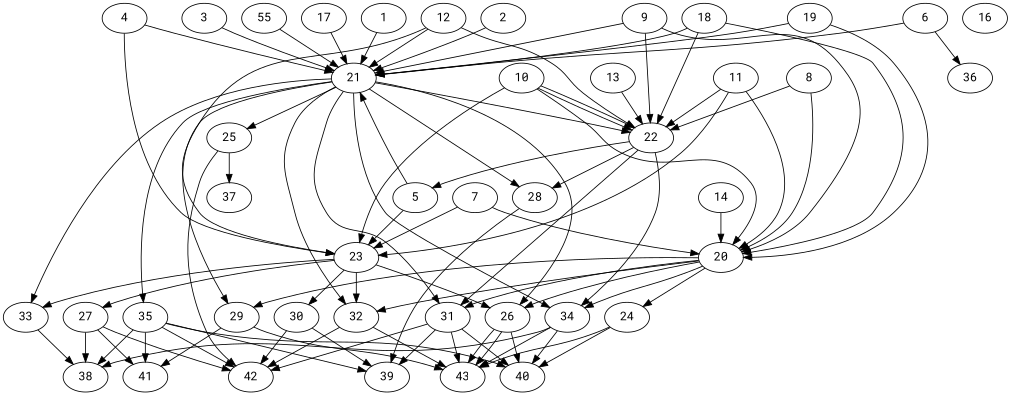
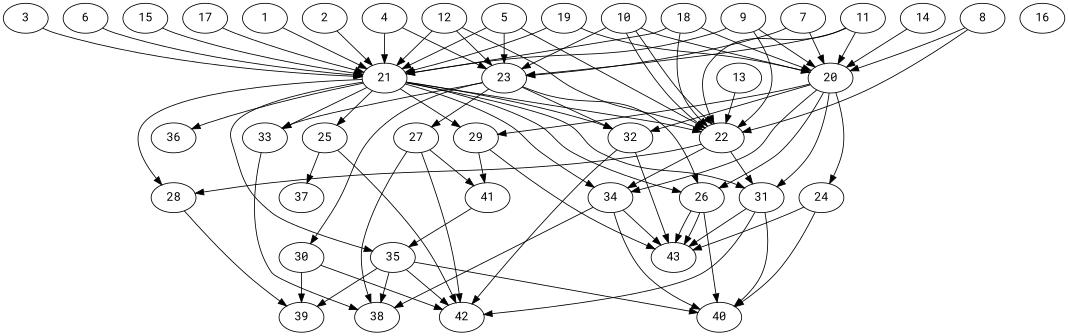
(264, 18) -> (145, 18)
(945, 45) -> (281, 102)
(534, 159) -> (609, 76)
(145, 338) -> (440, 228)
(423, 342) -> none
